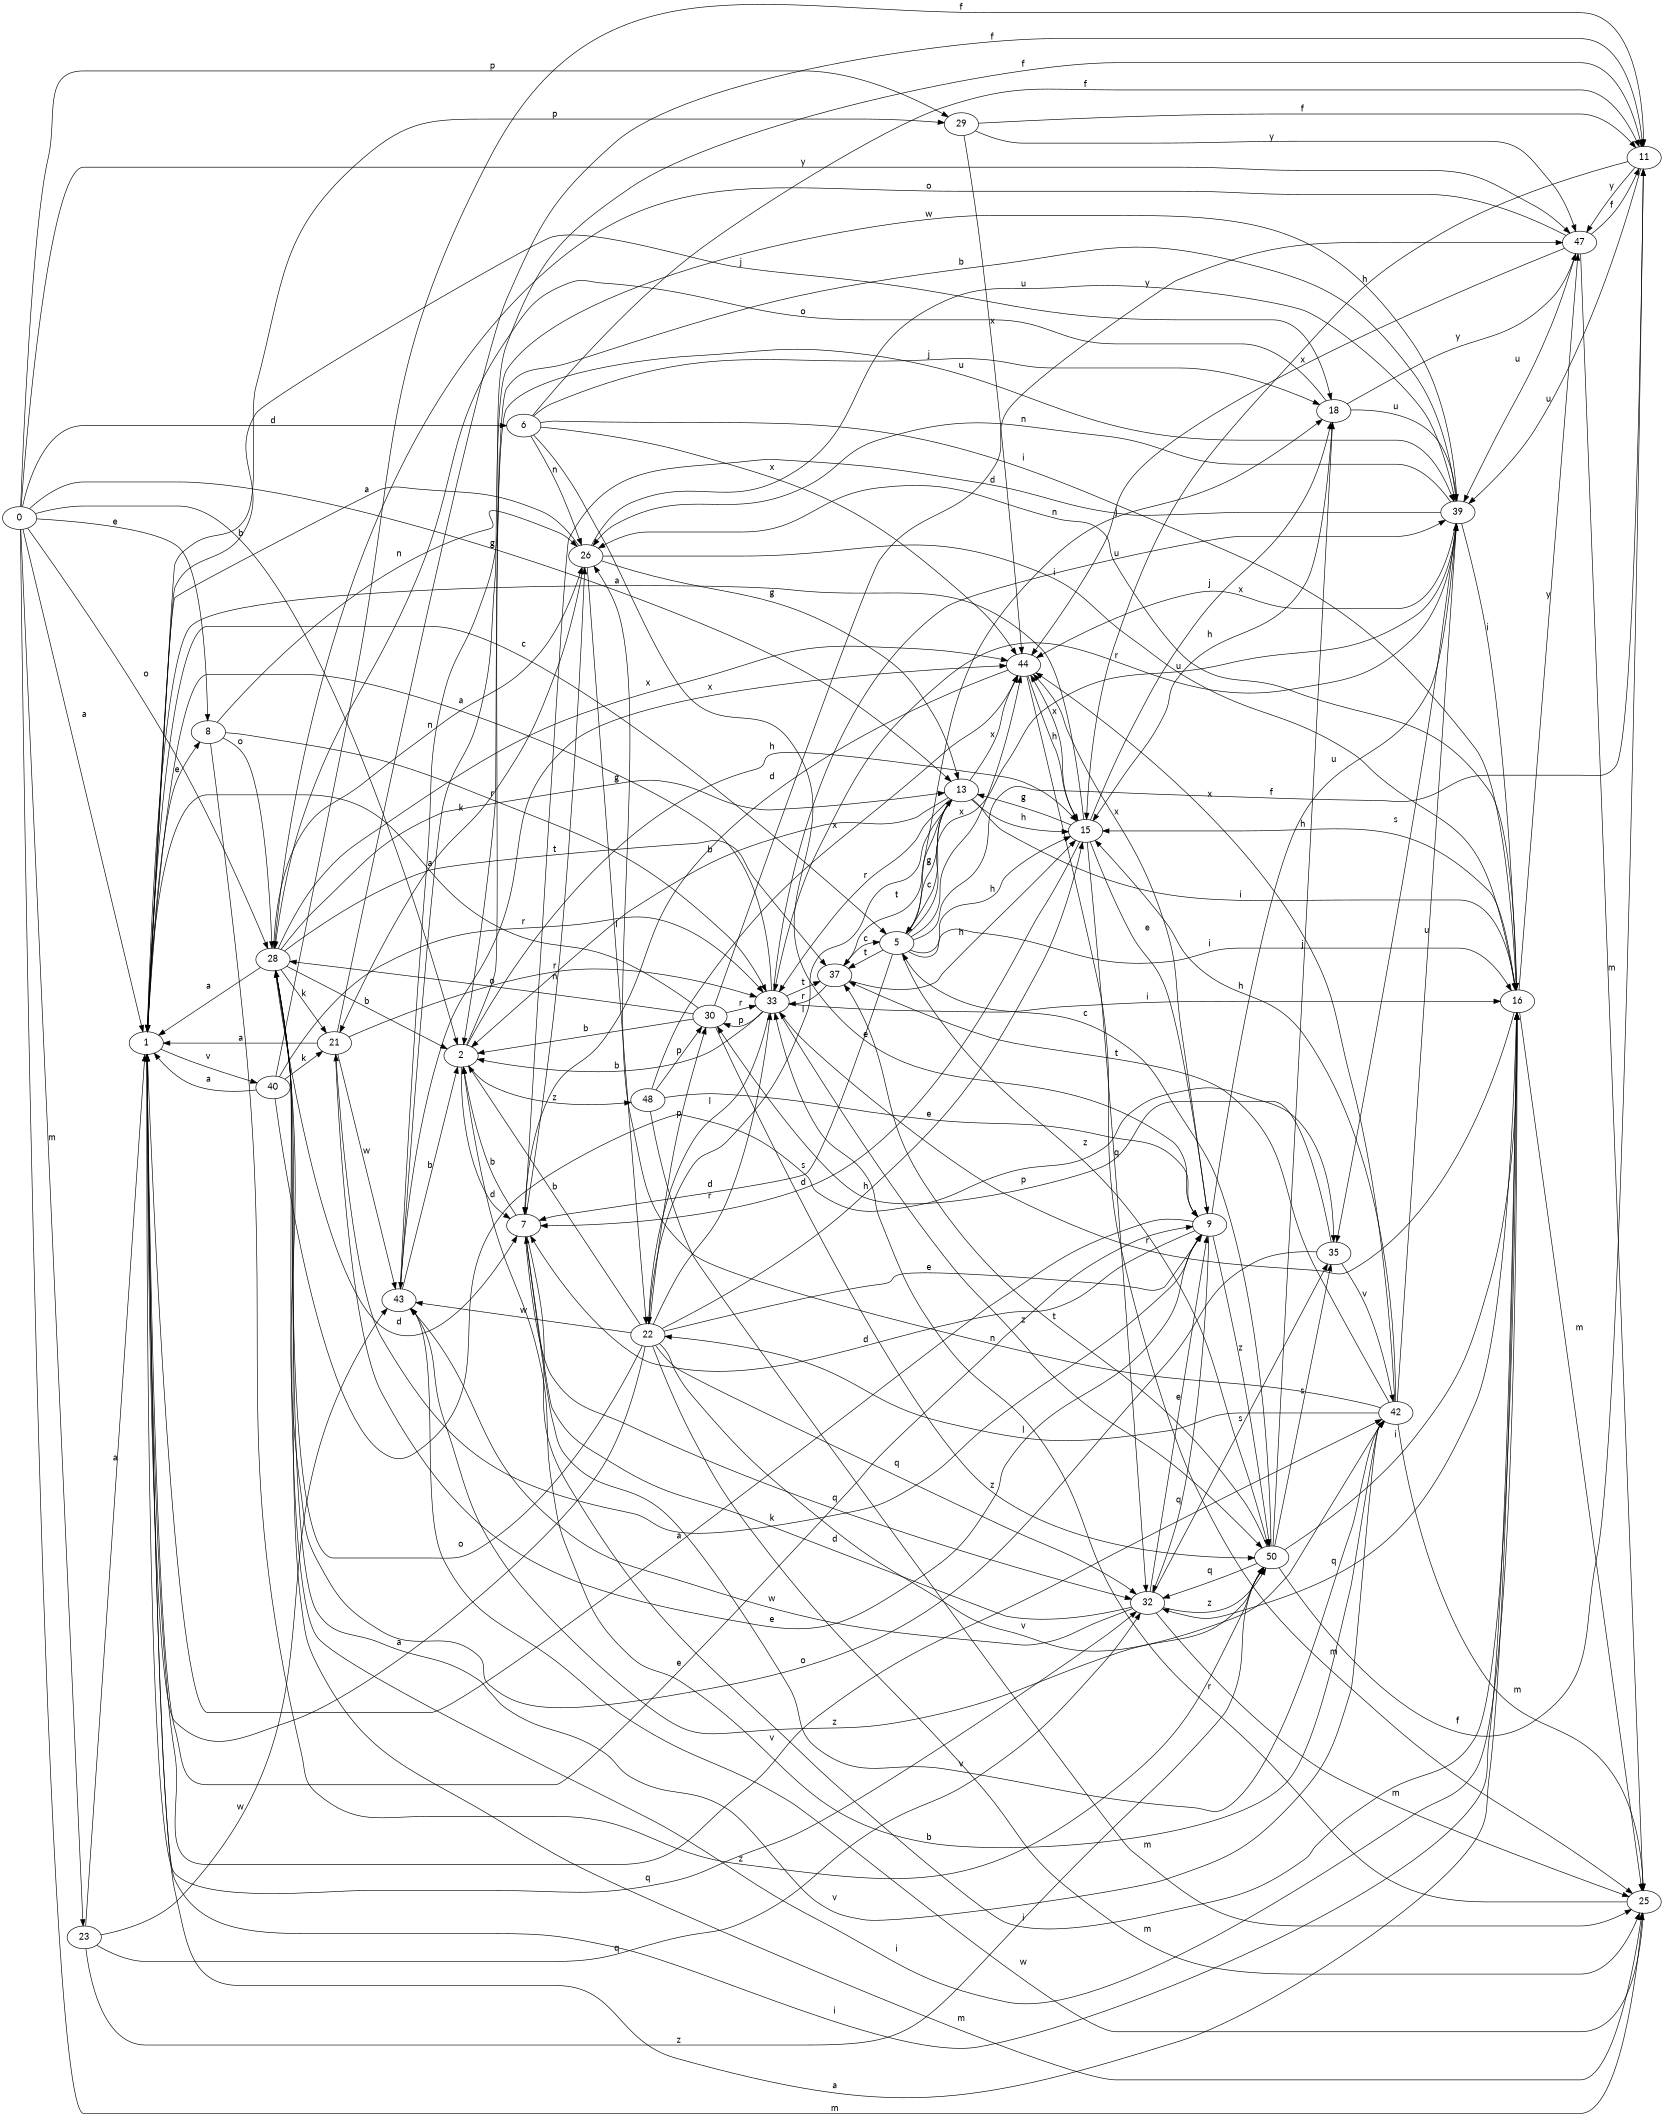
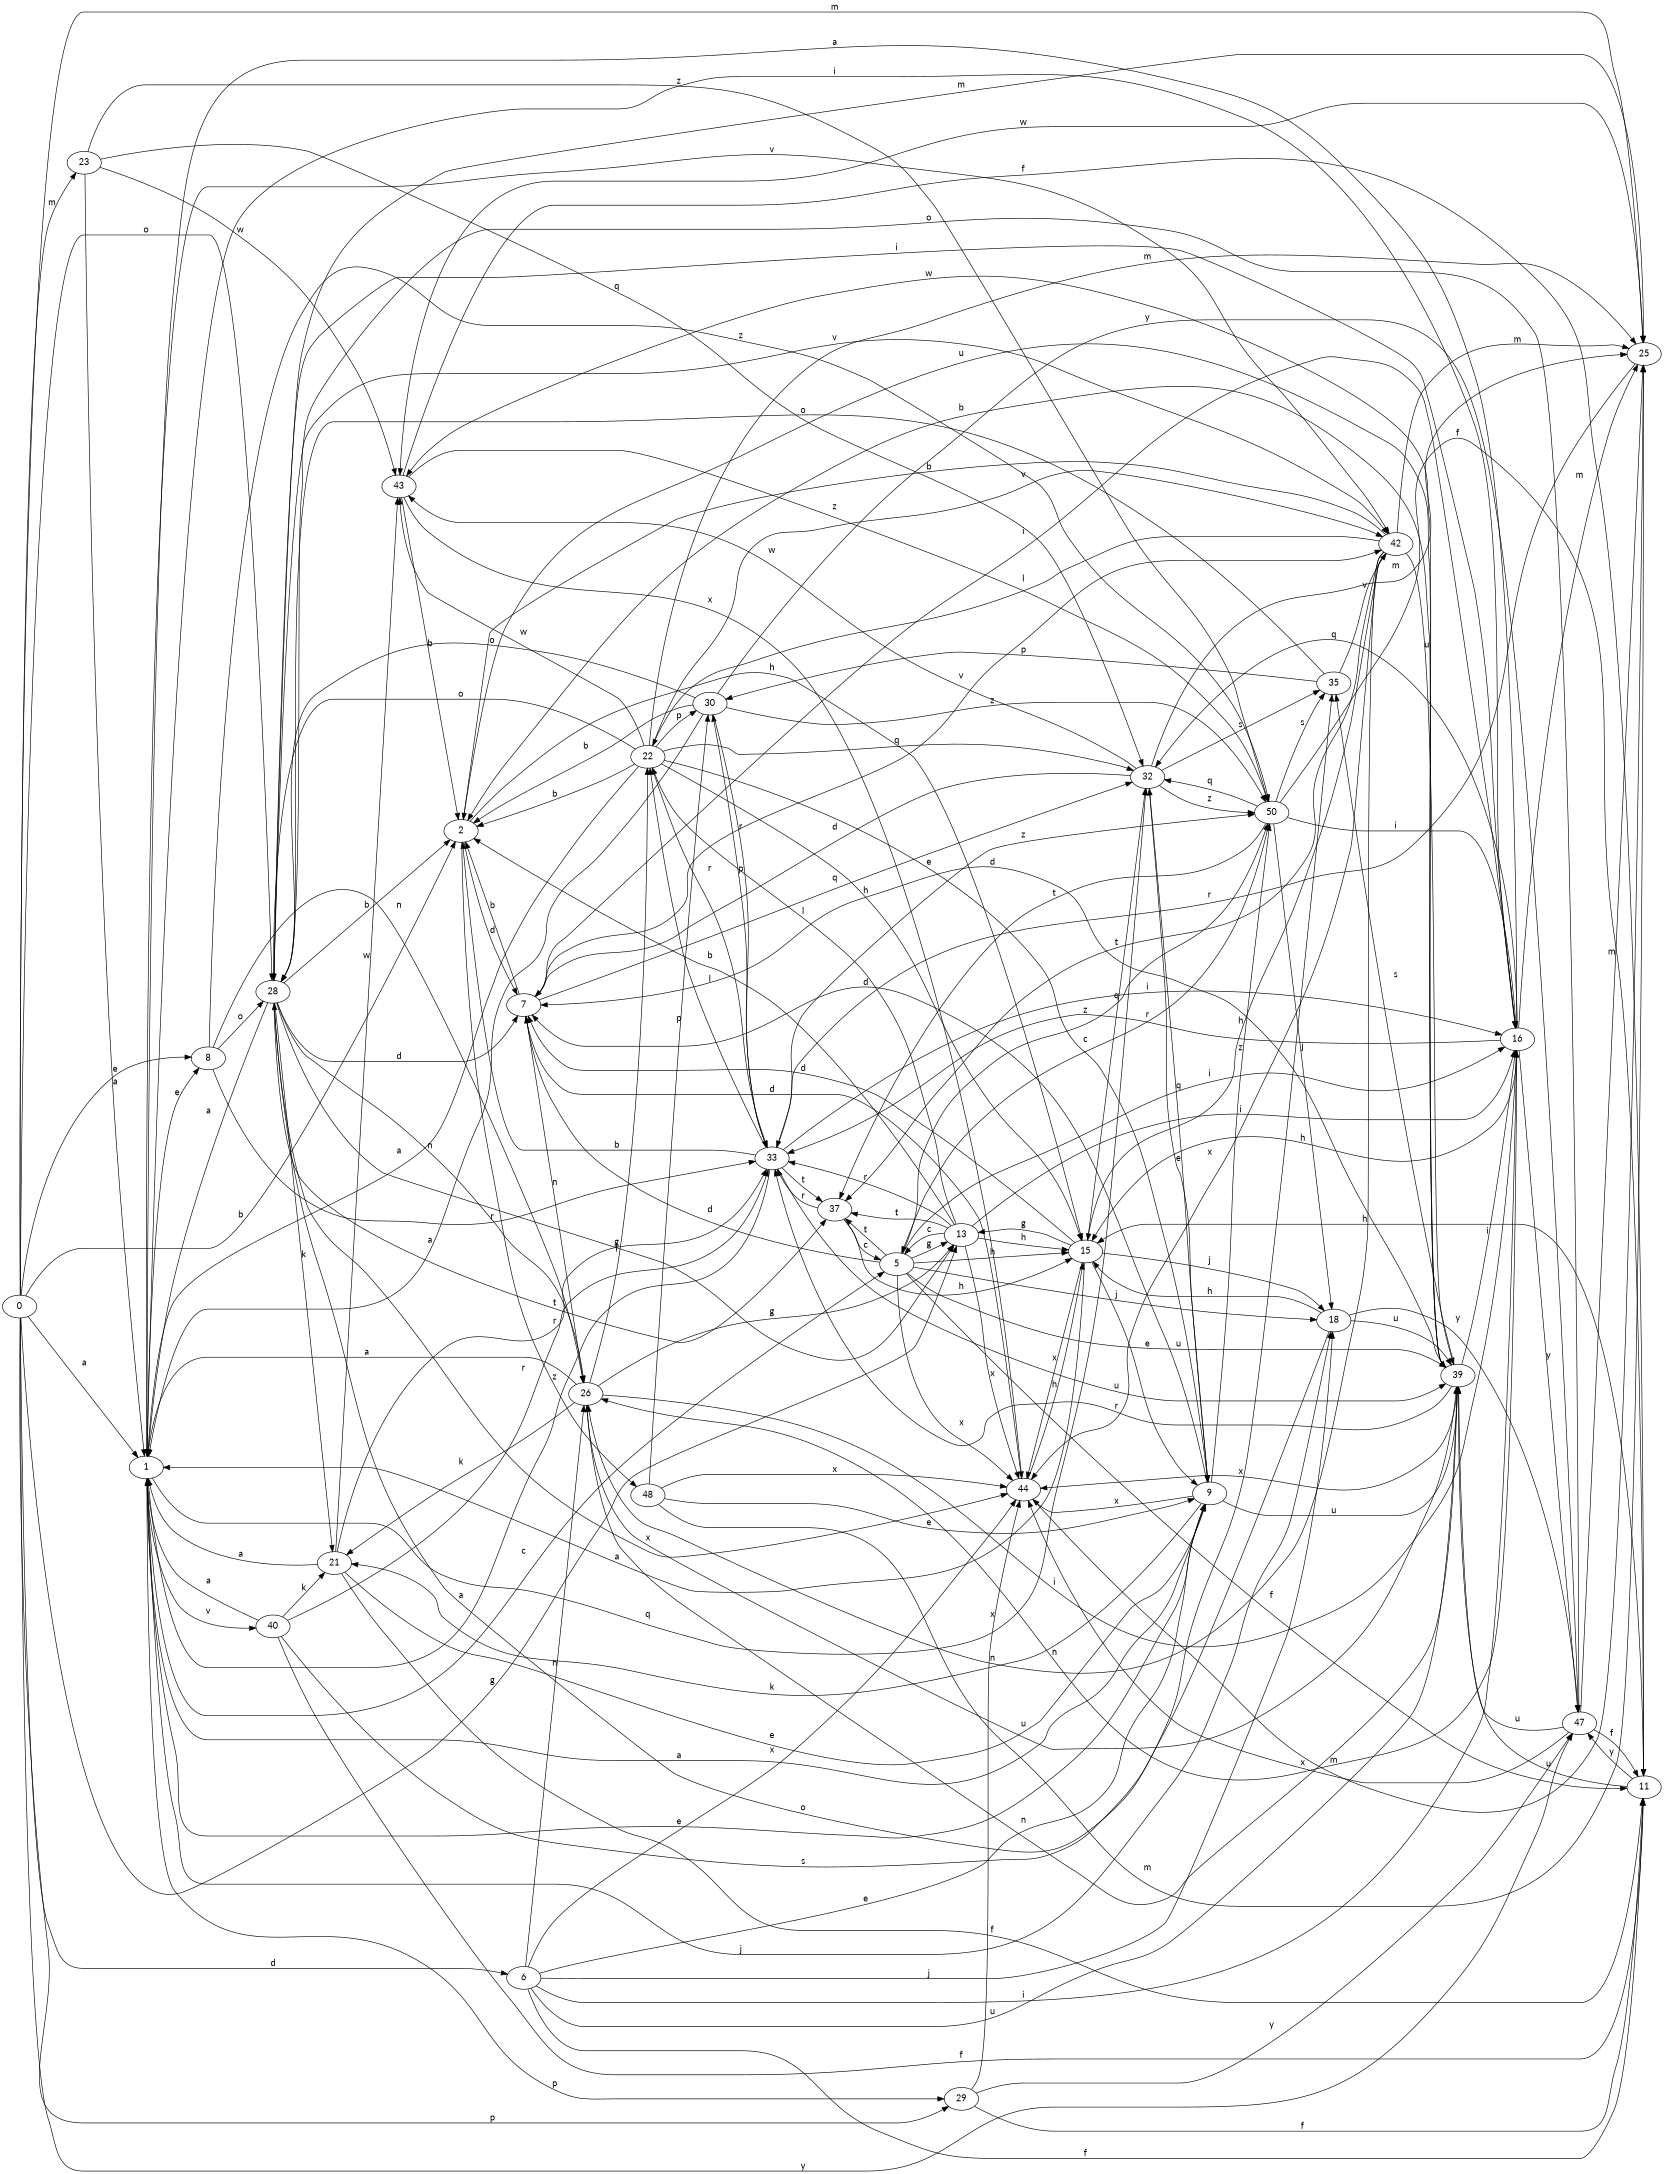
none -> (1165, 1945)
